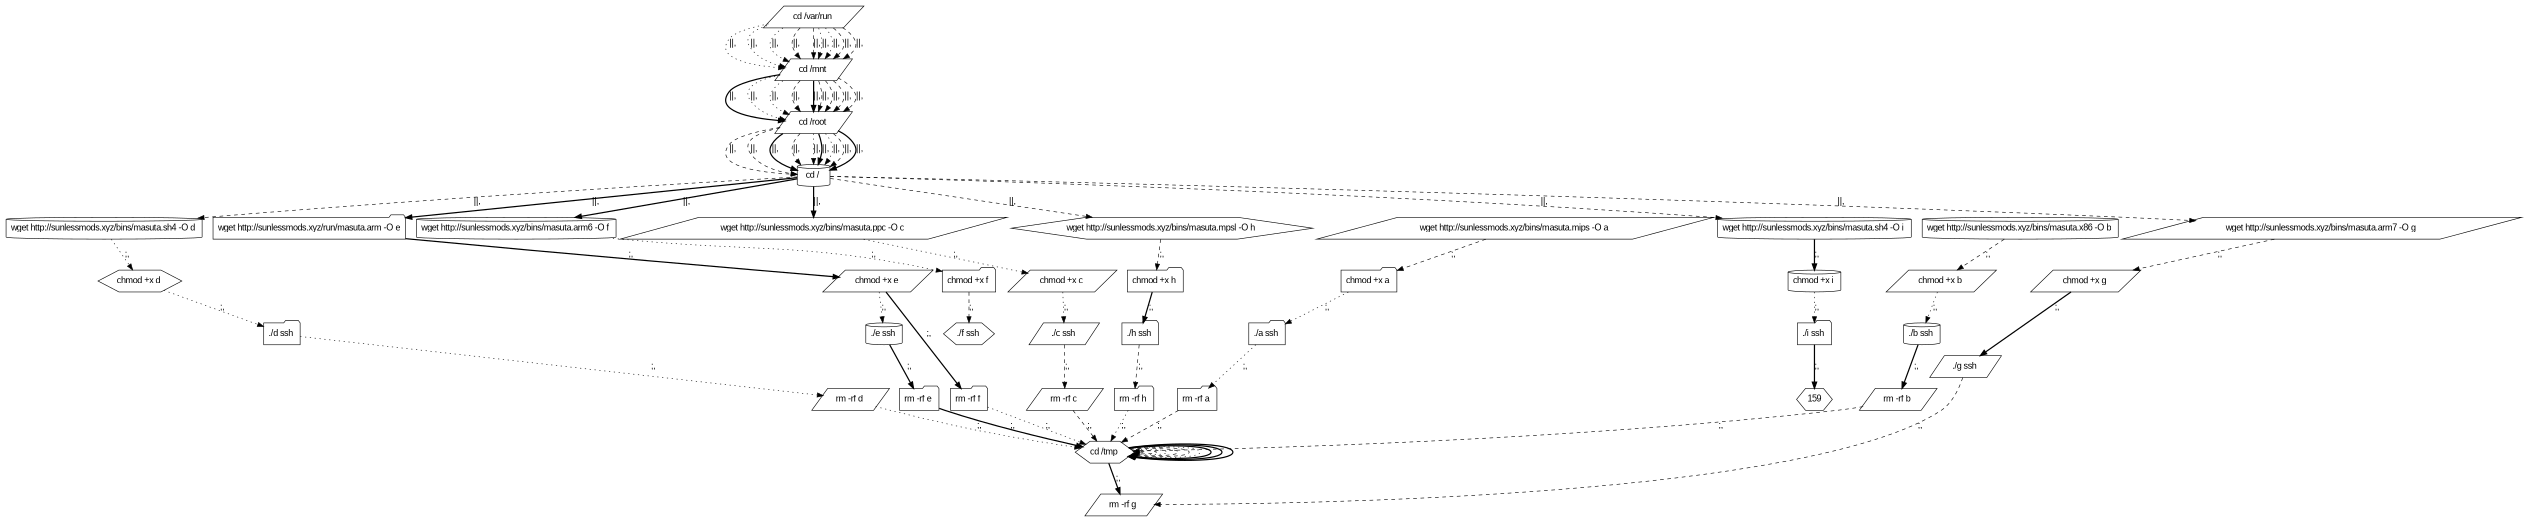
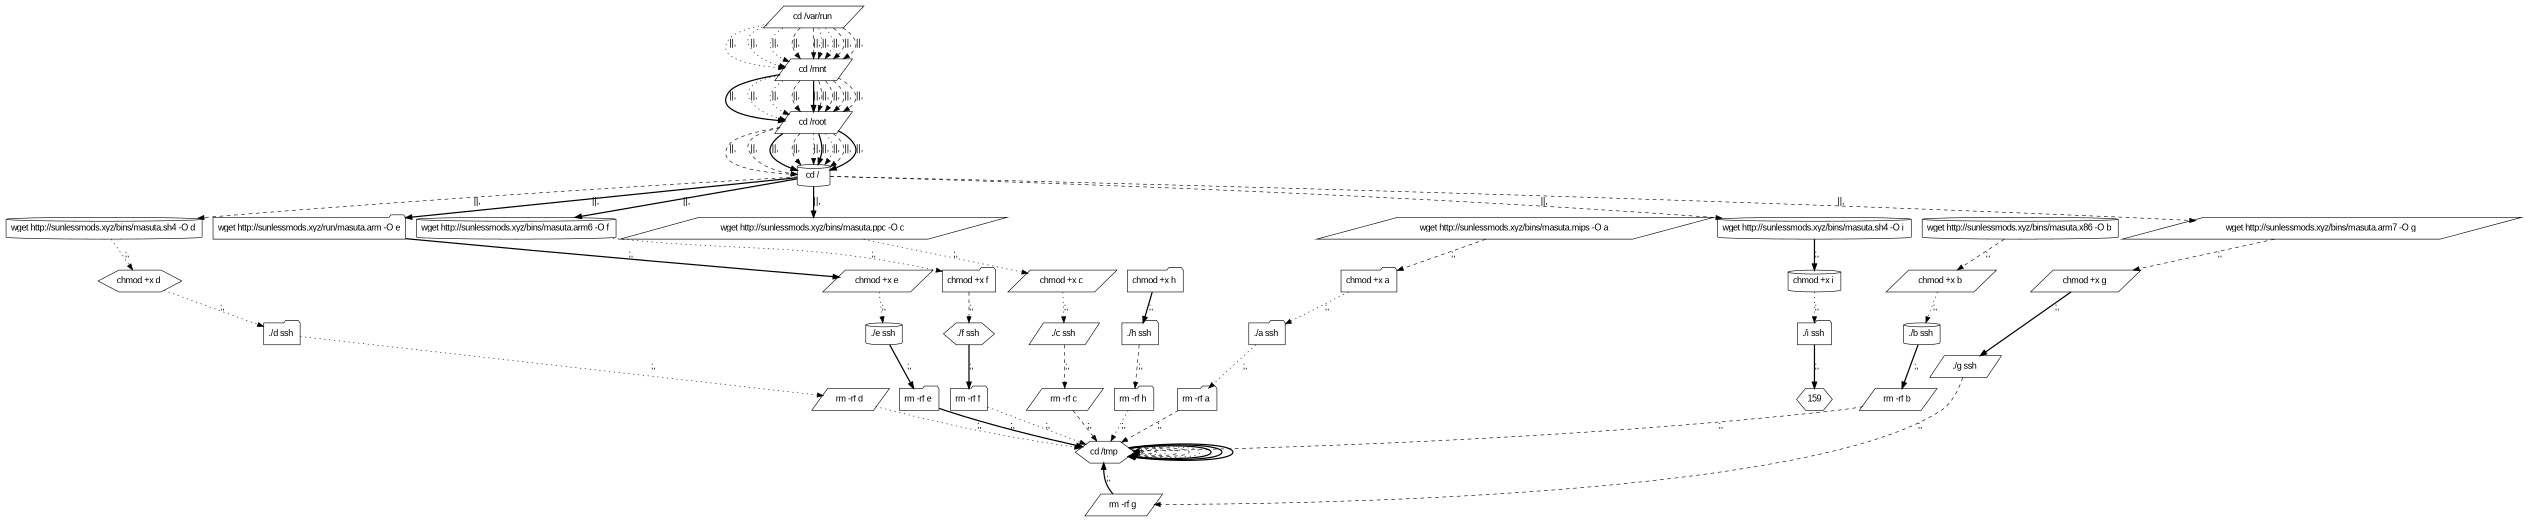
(1162, 228) -> none
(922, 338) -> (969, 363)
(1113, 476) -> (1106, 483)
